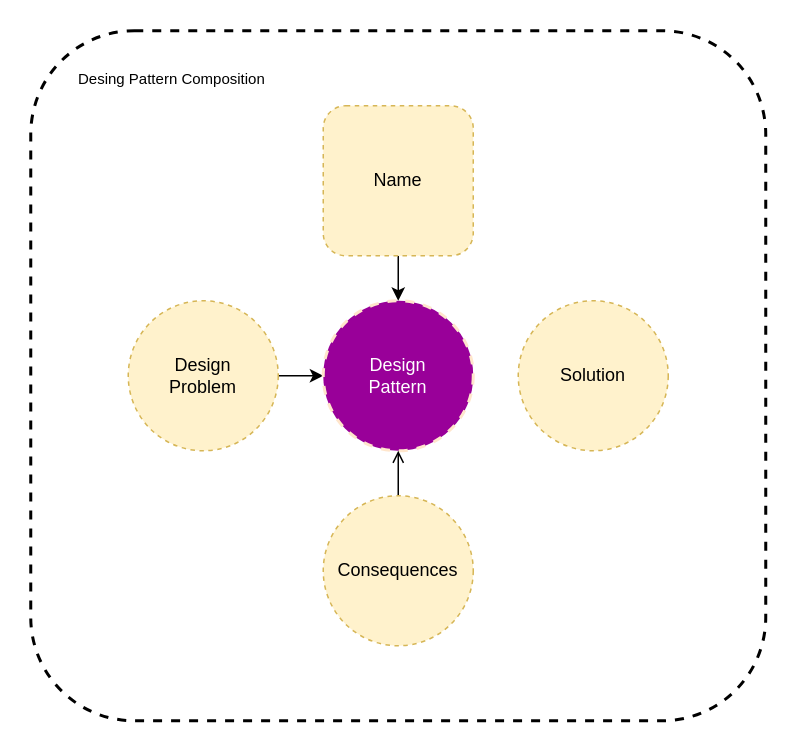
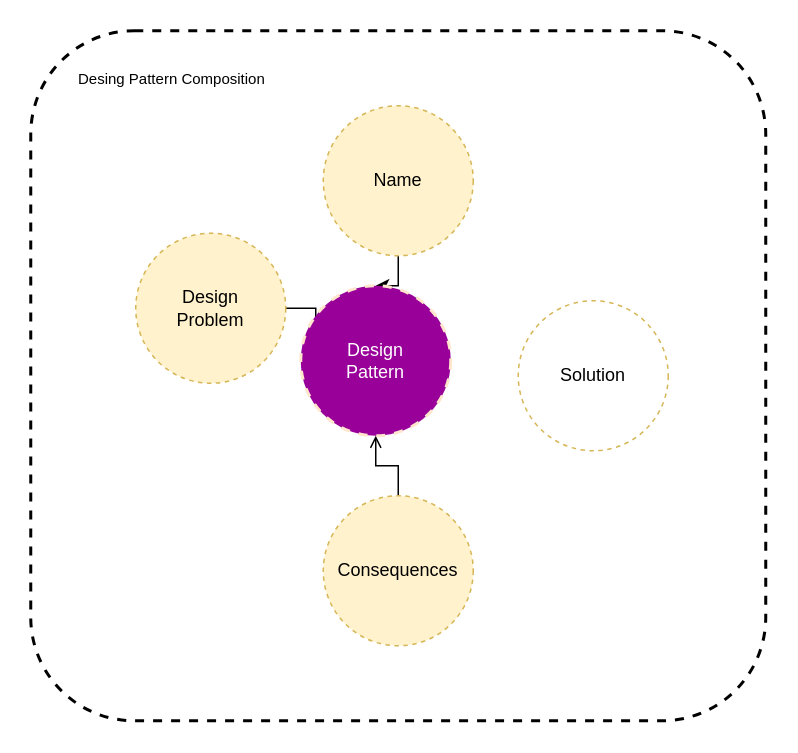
(398, 181) -> (398, 181)
(203, 376) -> (211, 308)
(398, 376) -> (376, 361)
(593, 376) -> (593, 376)
